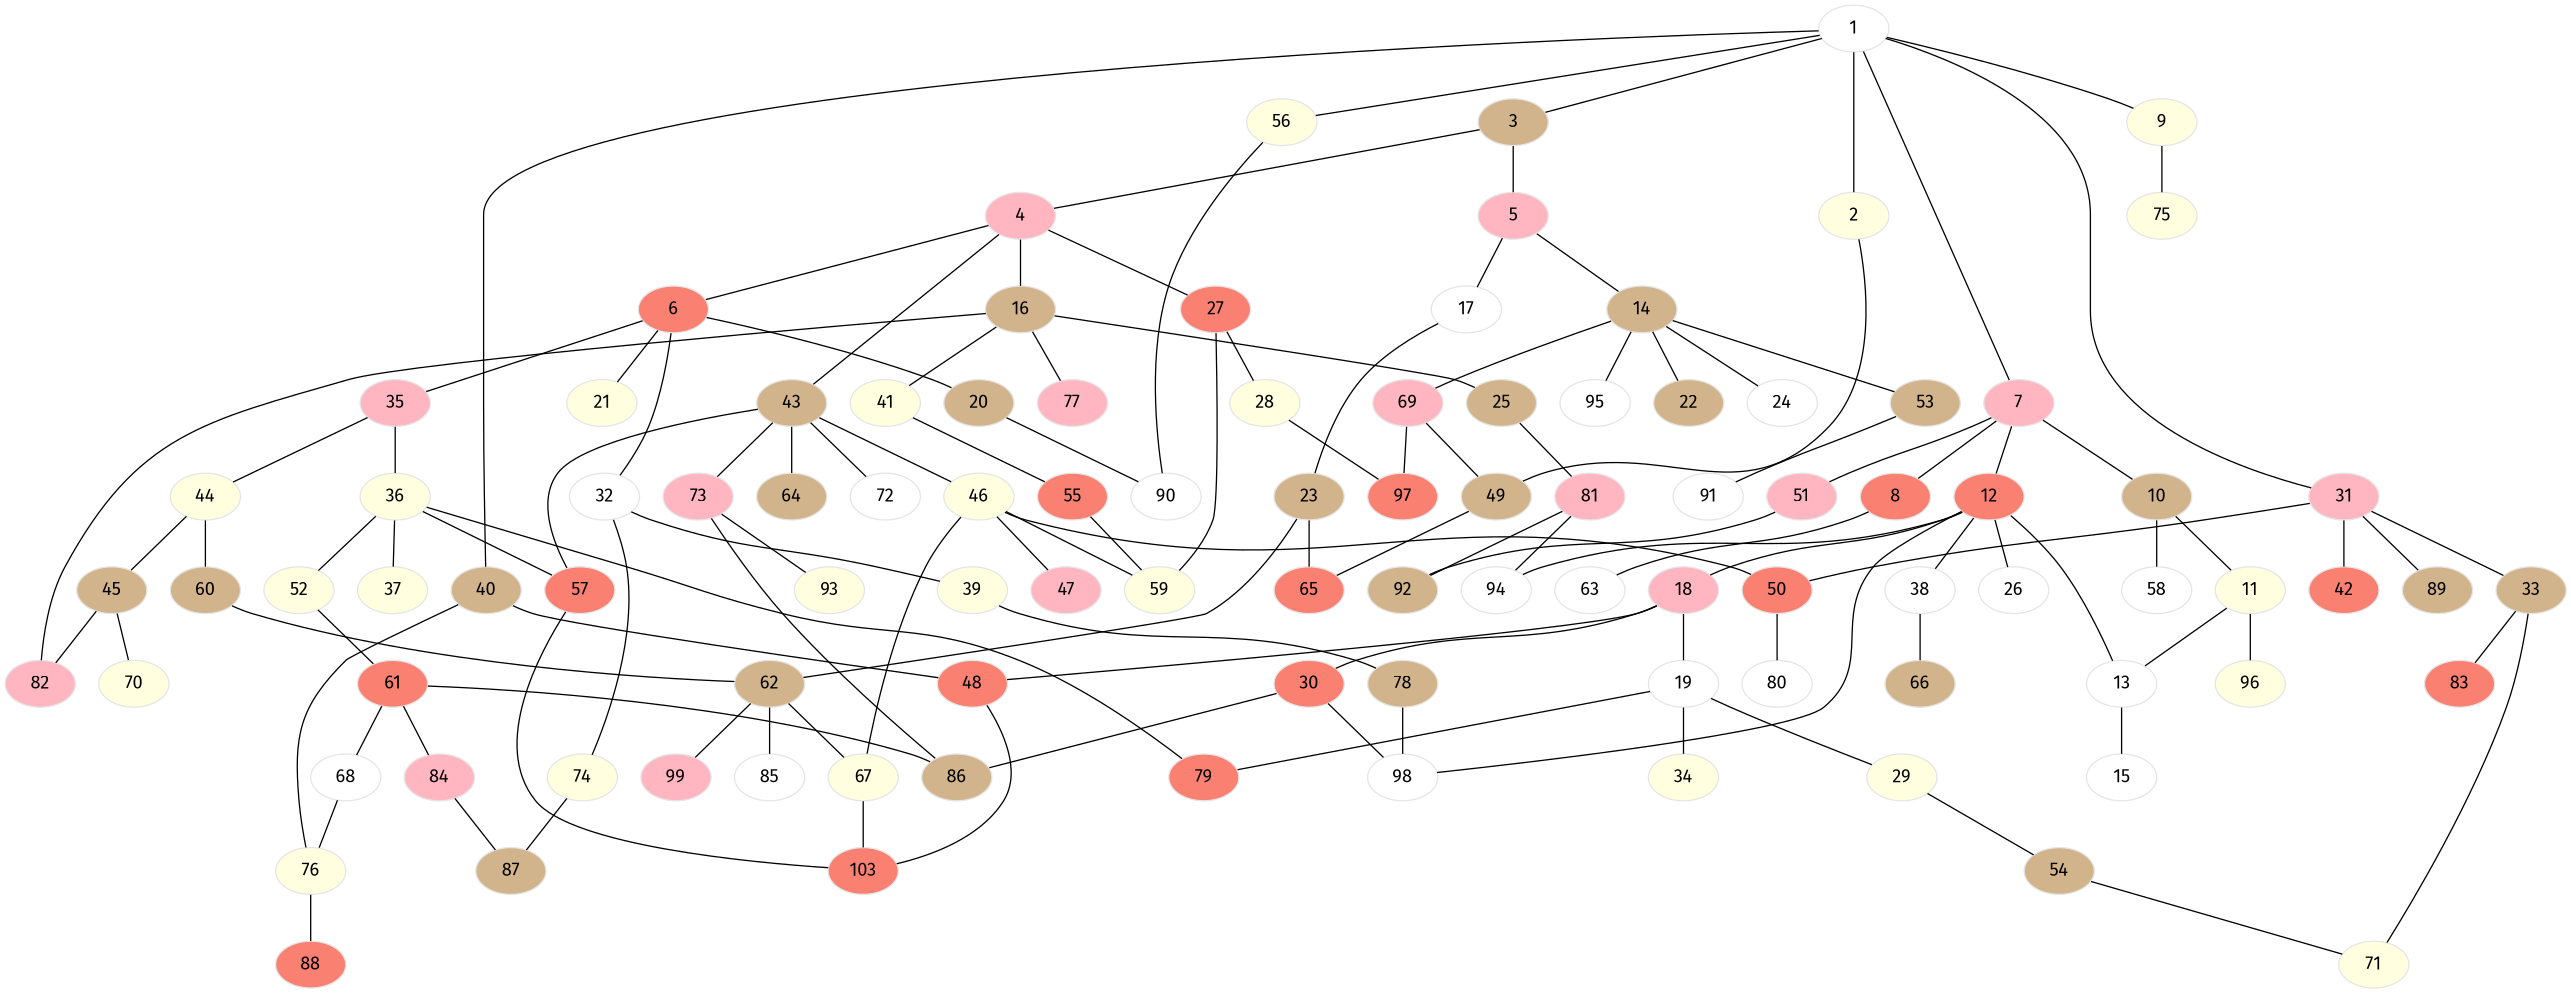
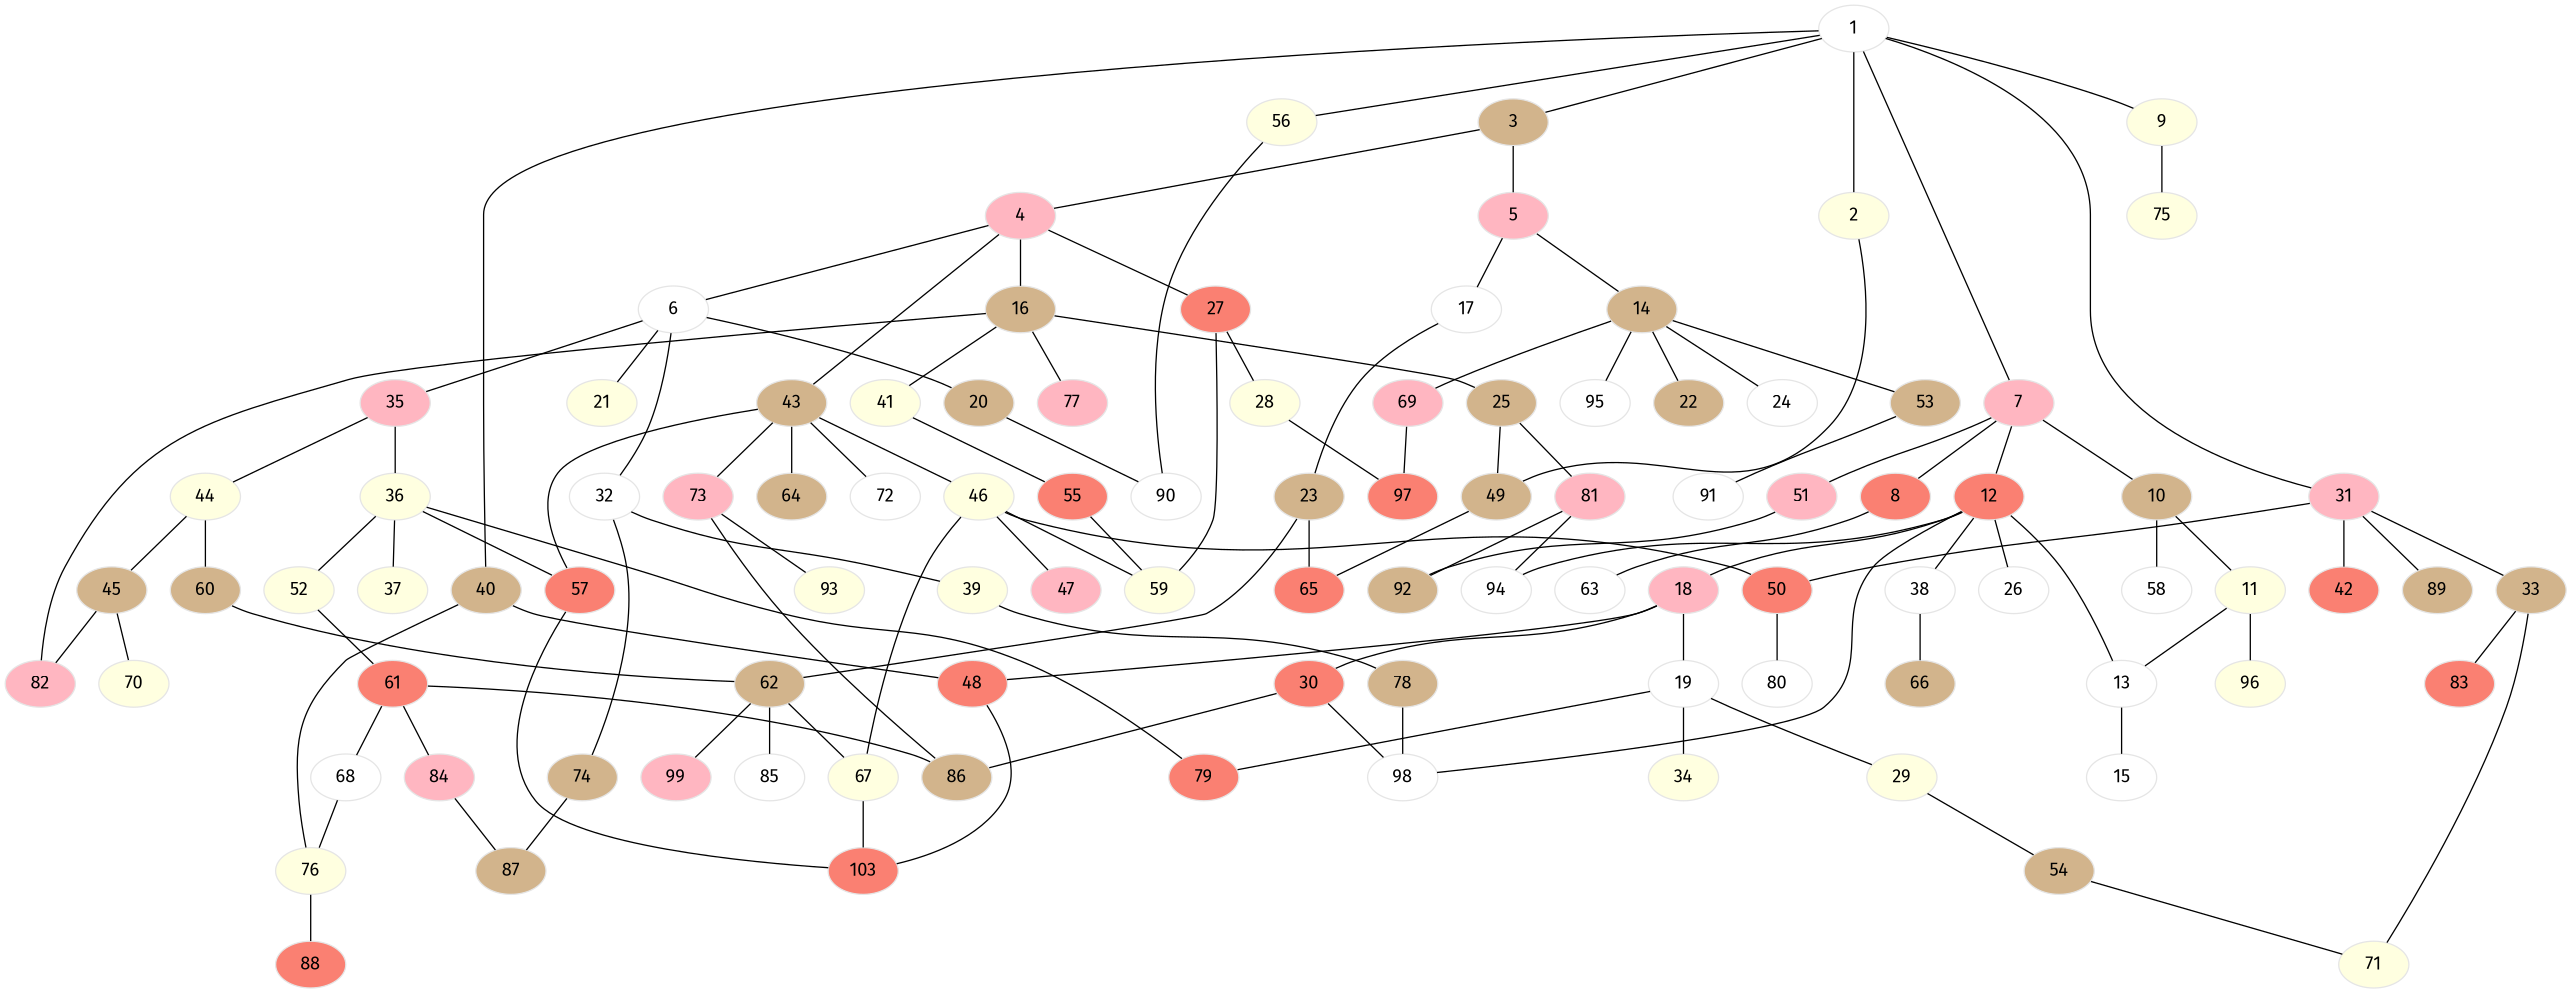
(673, 309) -> (673, 309)
(1452, 450) -> (1499, 450)
(582, 777) -> (582, 777)
